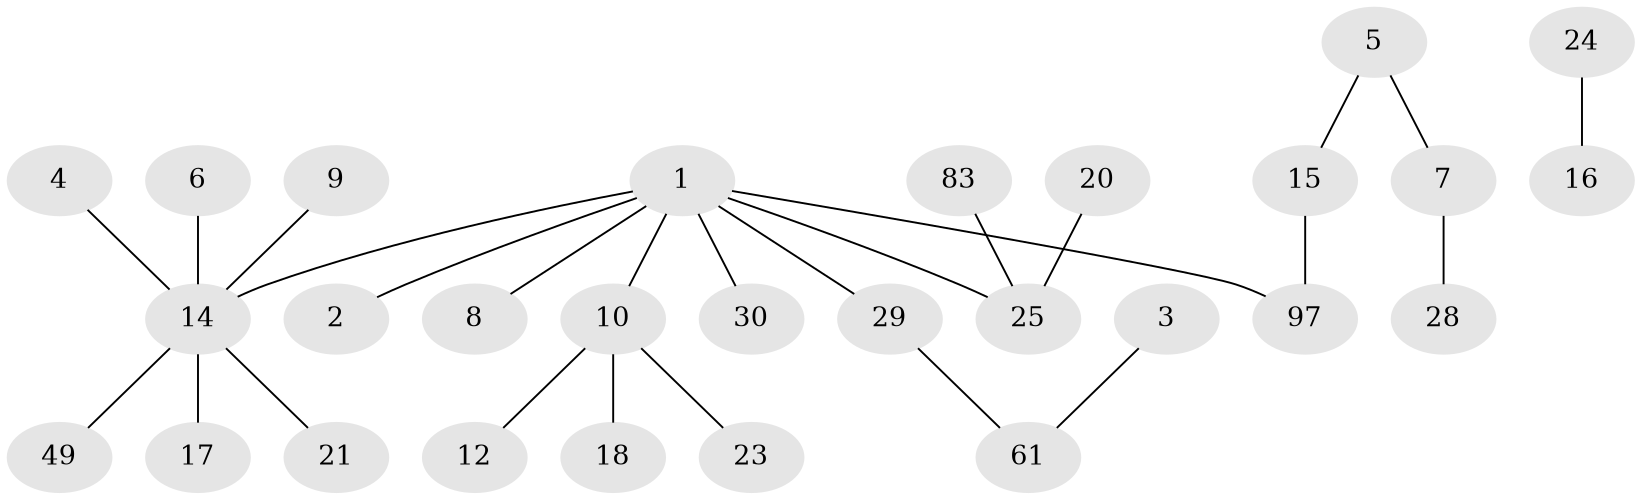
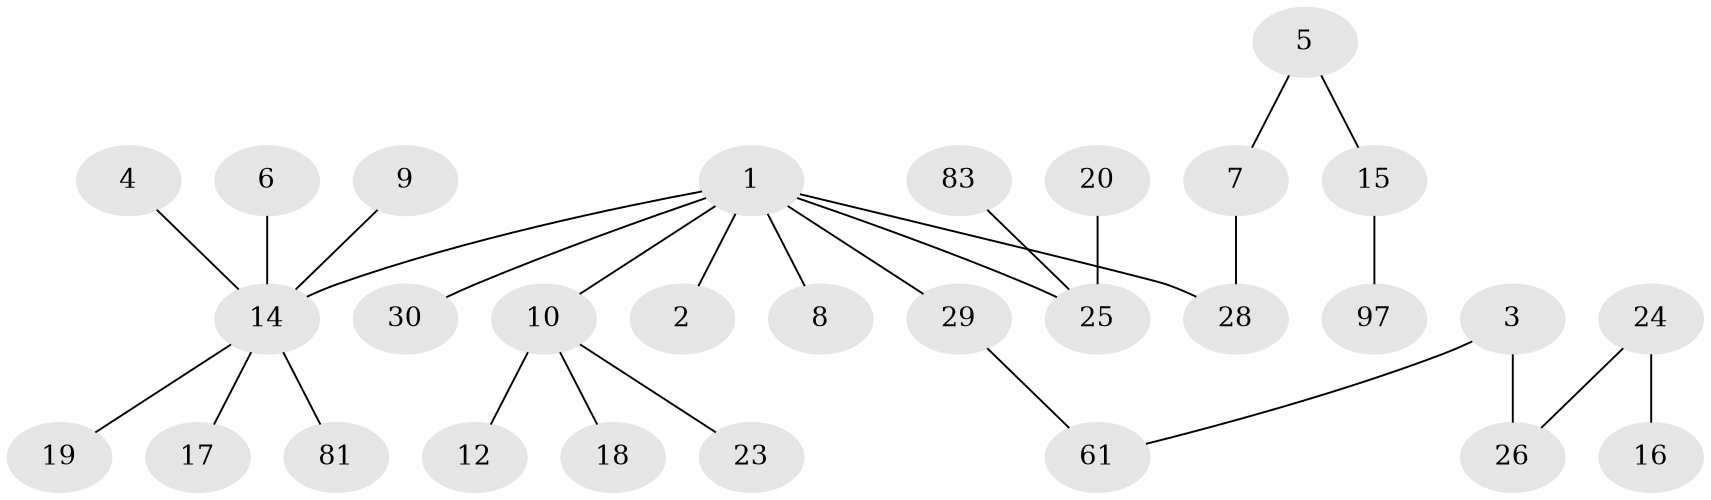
(1014, 240) -> (999, 242)
(60, 457) -> (60, 457)
(336, 457) -> (336, 457)
none -> (1513, 457)
